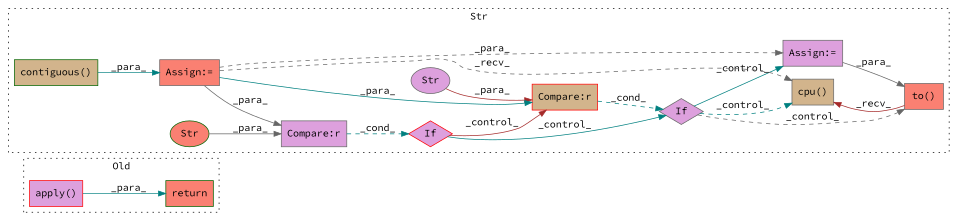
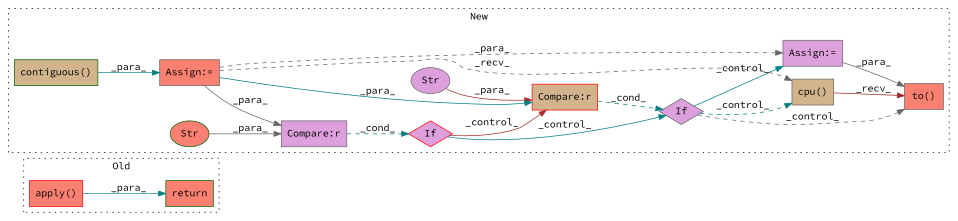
(479, 17) -> (479, 17)
(873, 112) -> (866, 94)
(56, 194) -> (56, 194)
